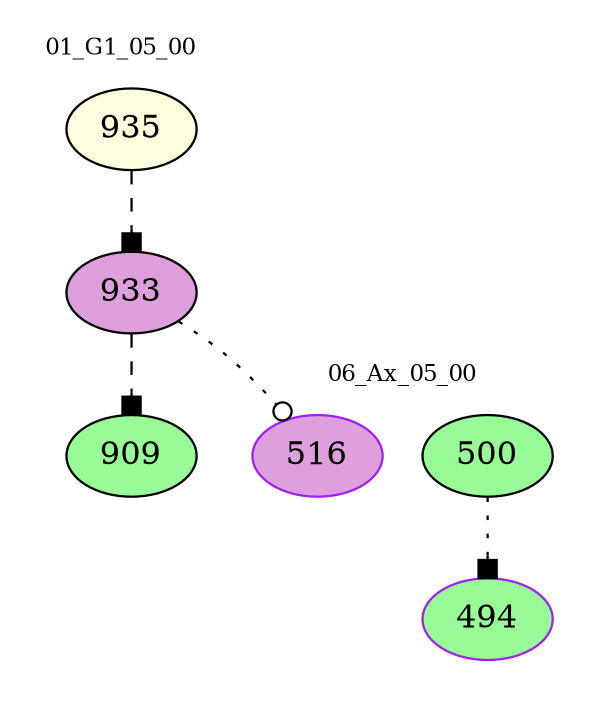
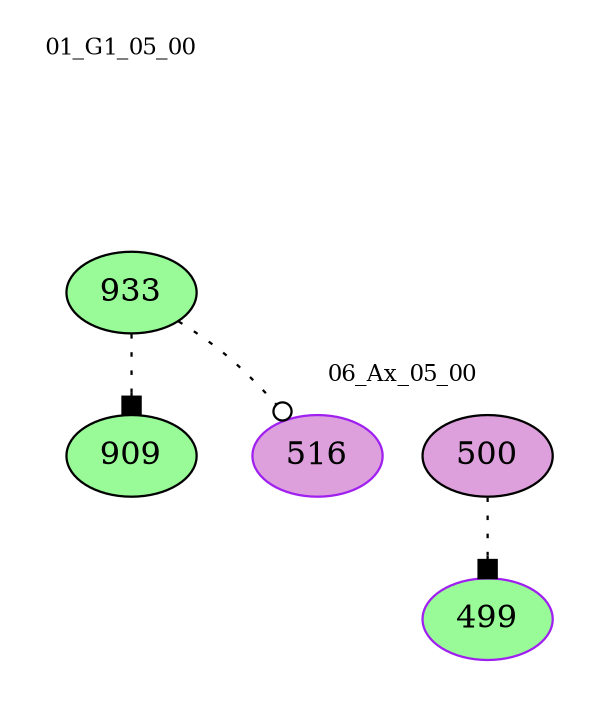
(132, 129) -> none
(132, 293) -> (132, 293)
(132, 363) -> (132, 363)
(488, 456) -> (488, 456)
(488, 619) -> (488, 619)
